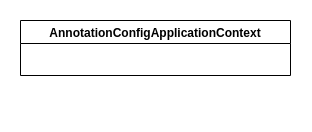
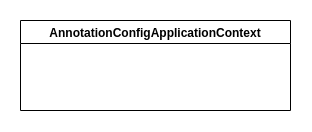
(156, 48) -> (156, 66)
